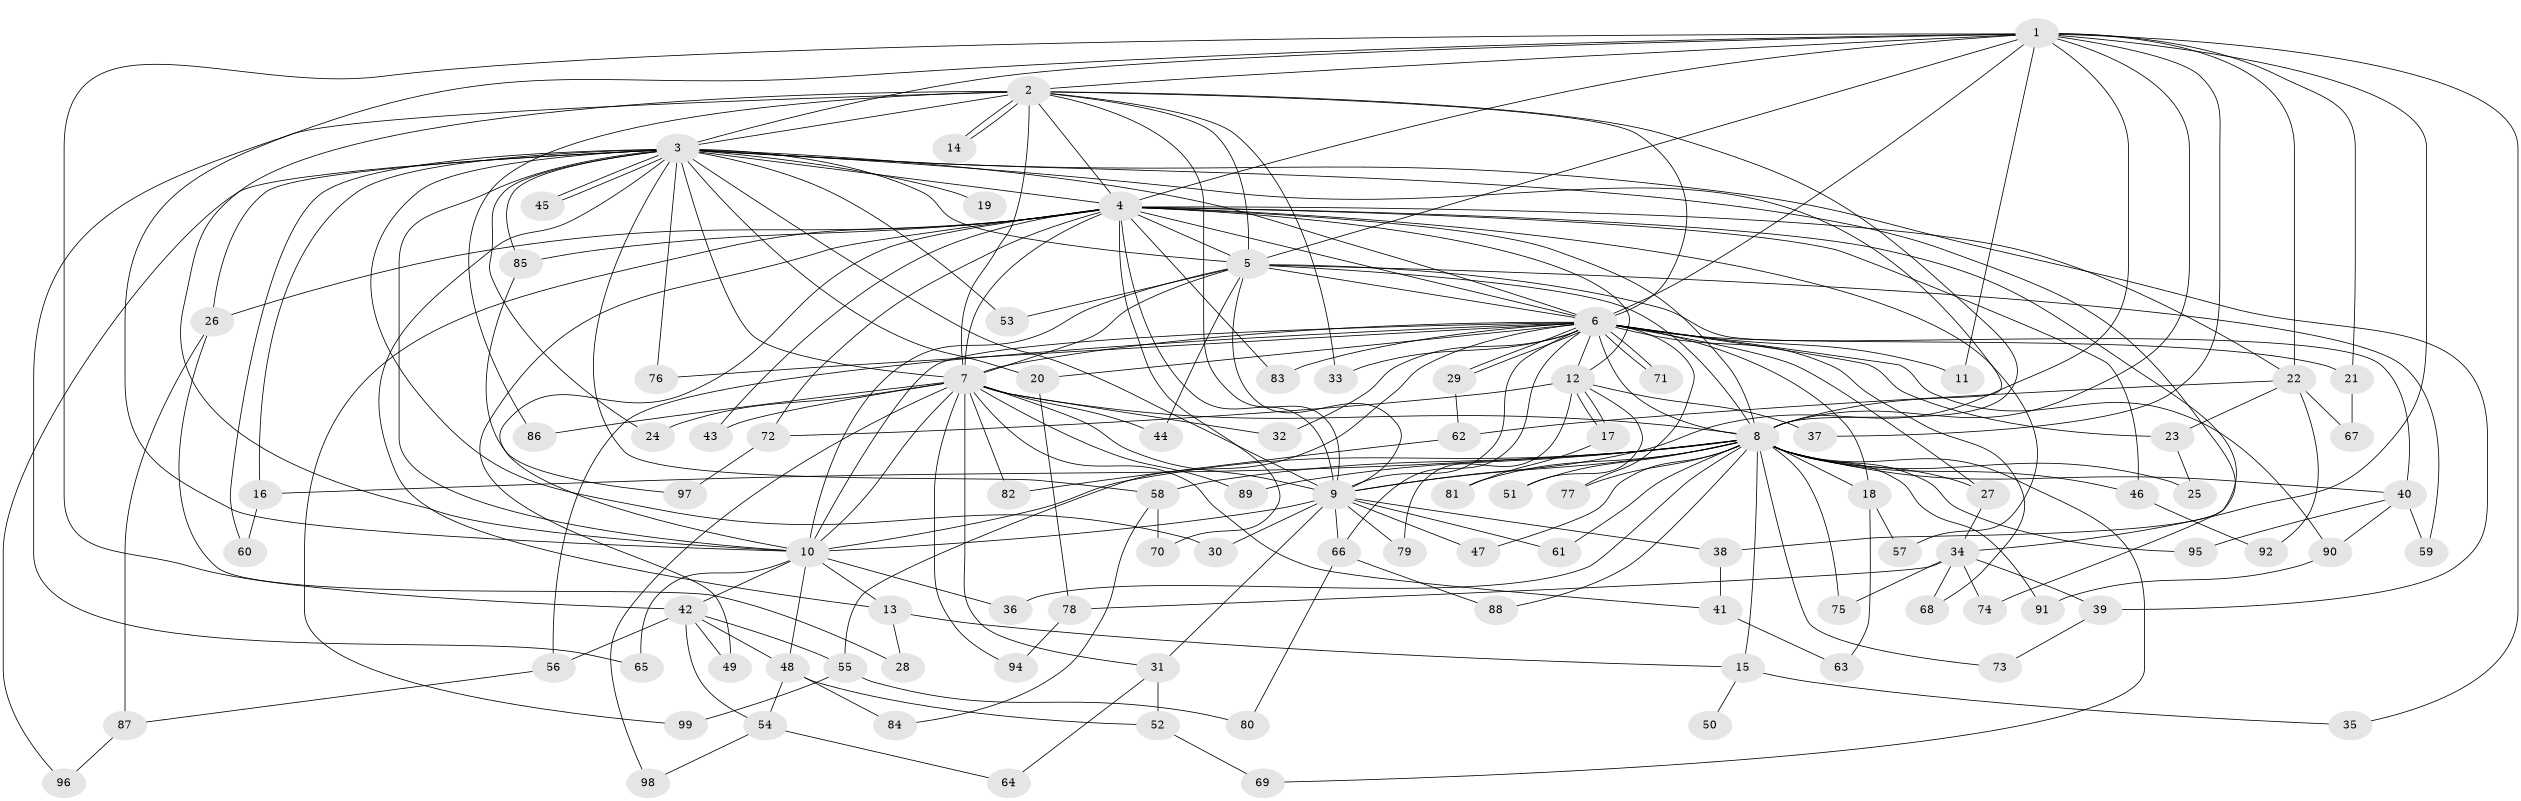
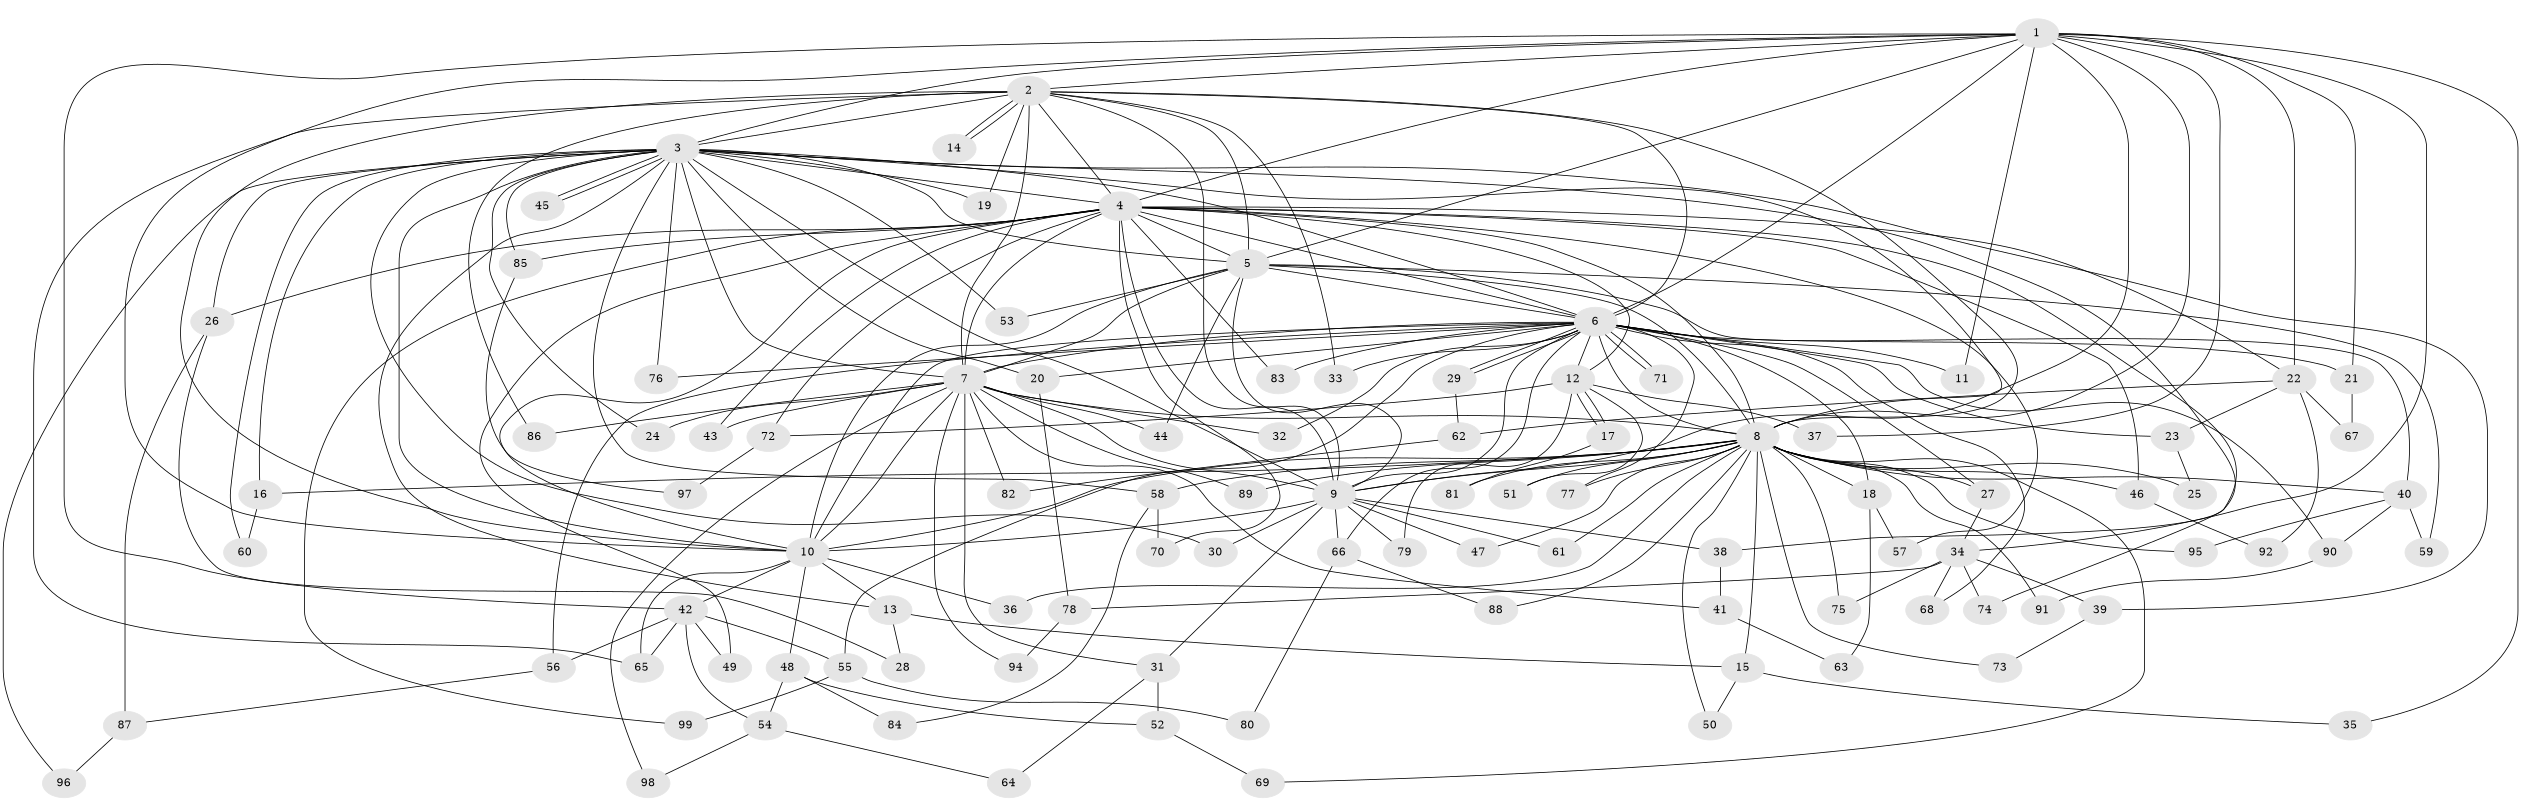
none -> (1007, 148)
none -> (1684, 573)
(737, 639) -> (664, 639)
